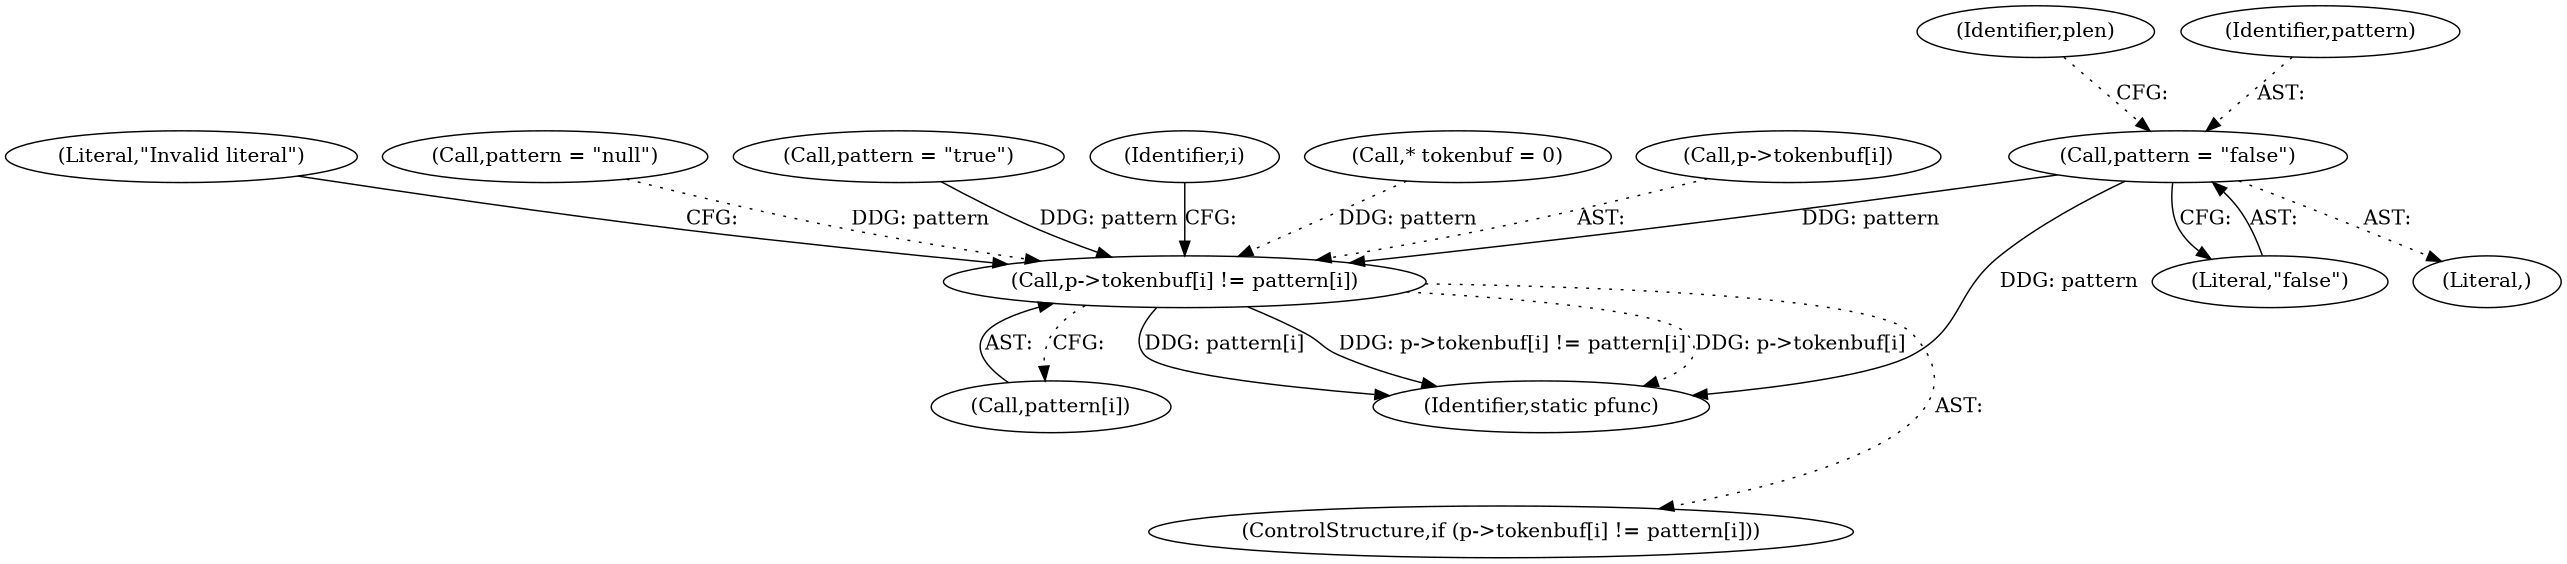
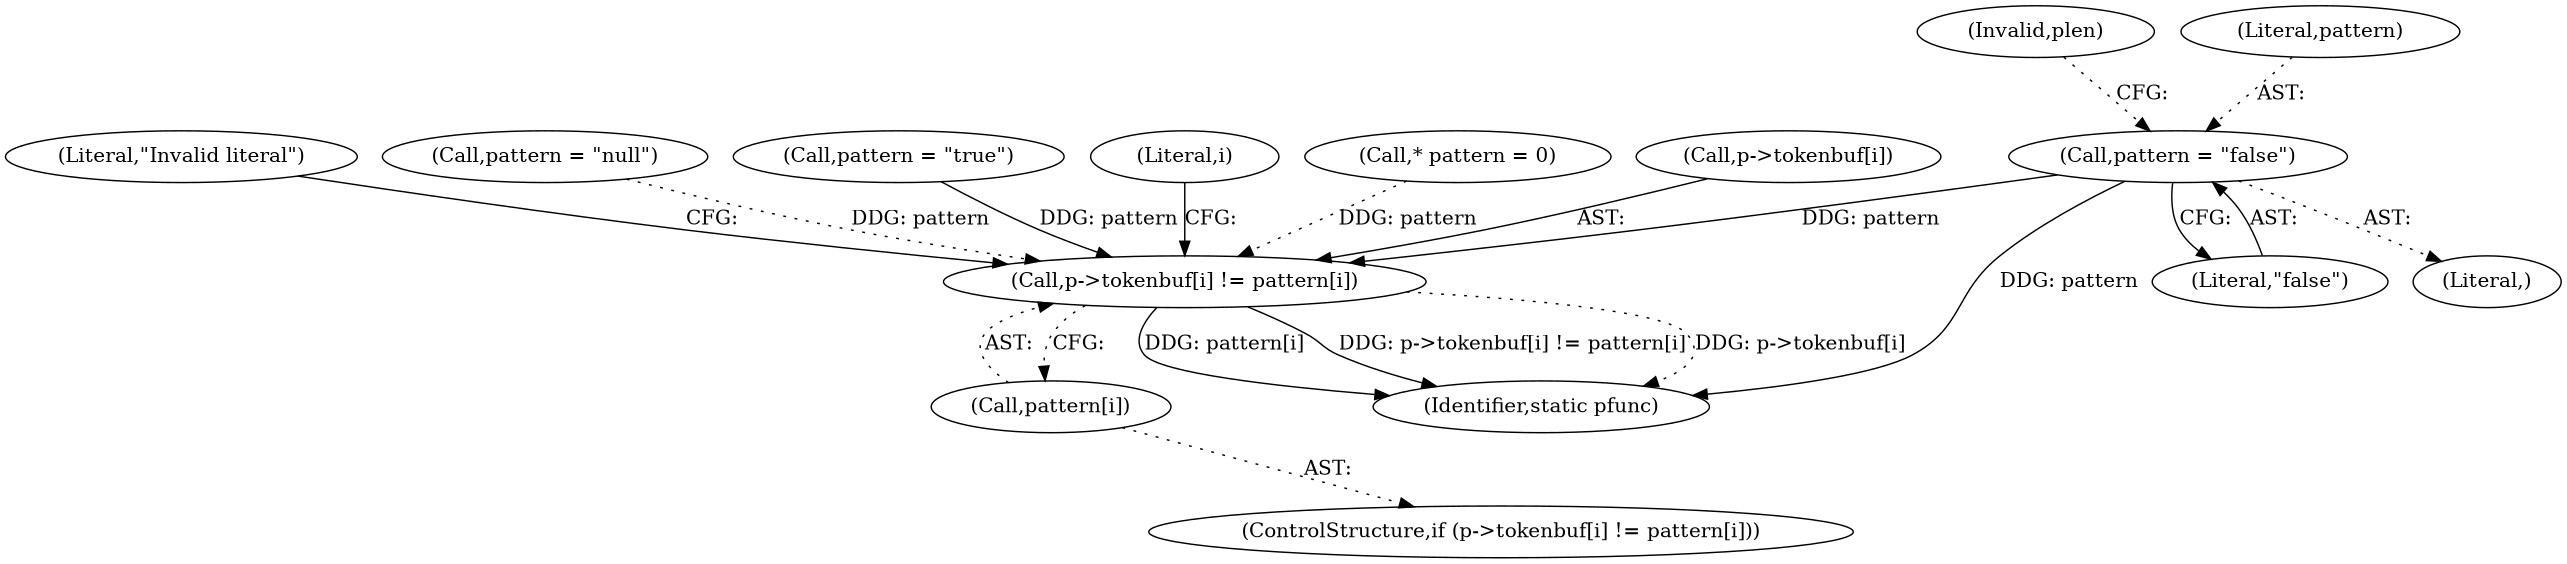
(2036, 32) -> (2036, 32)
(2320, 32) -> (2320, 32)
(1185, 157) -> (1185, 157)
(1458, 157) -> (1458, 157)
(1520, 222) -> (1520, 222)
(1848, 311) -> (1261, 465)
(985, 334) -> (985, 334)
